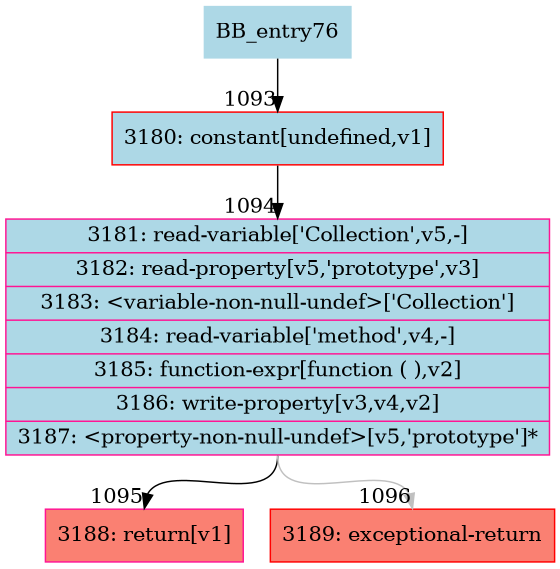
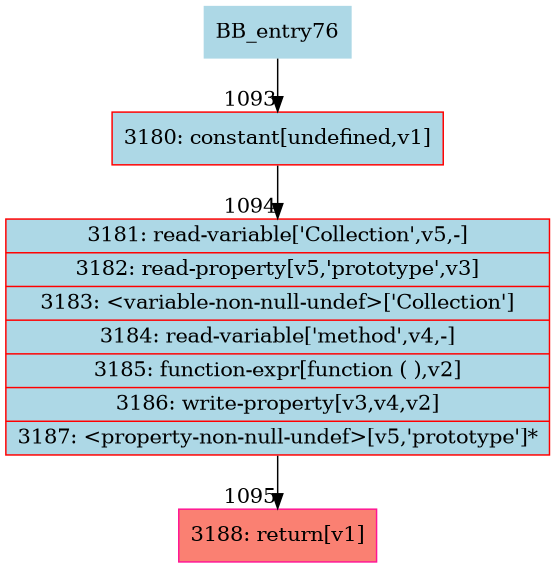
(278, 337) -> (278, 337)
(412, 536) -> none
